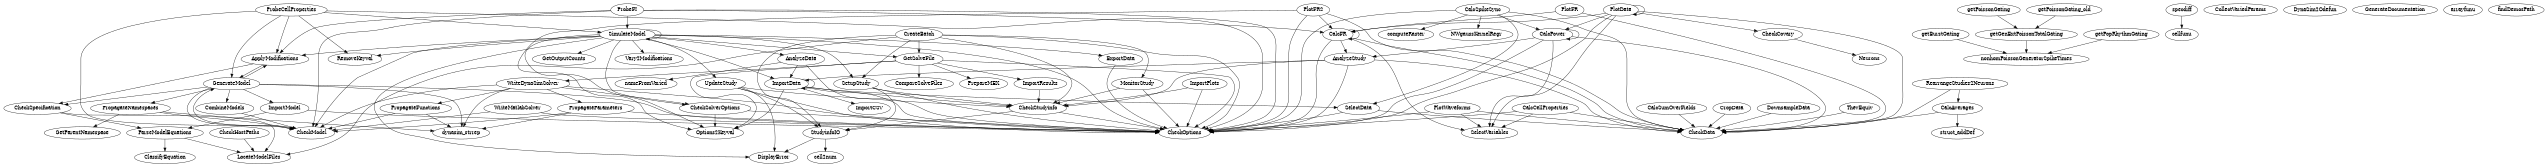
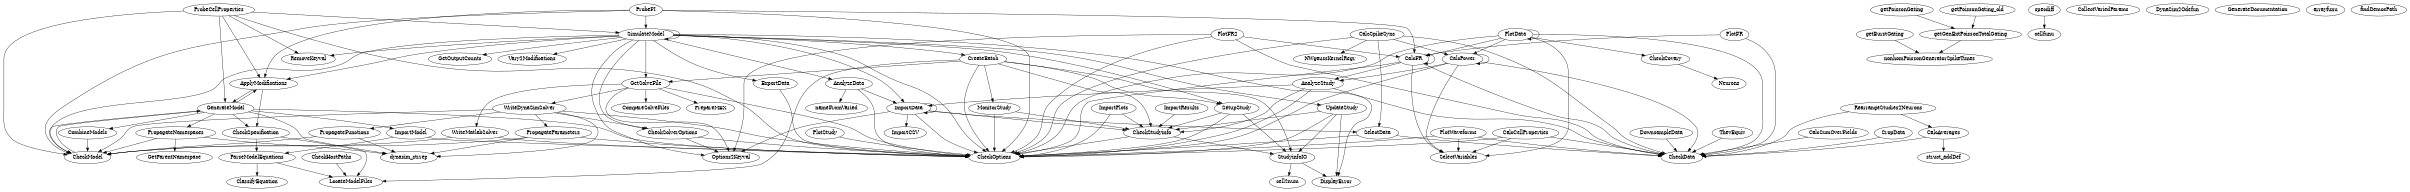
(1406, 35) -> none
(2121, 35) -> none
none -> (861, 44)
(969, 69) -> (542, 89)
none -> (825, 133)
